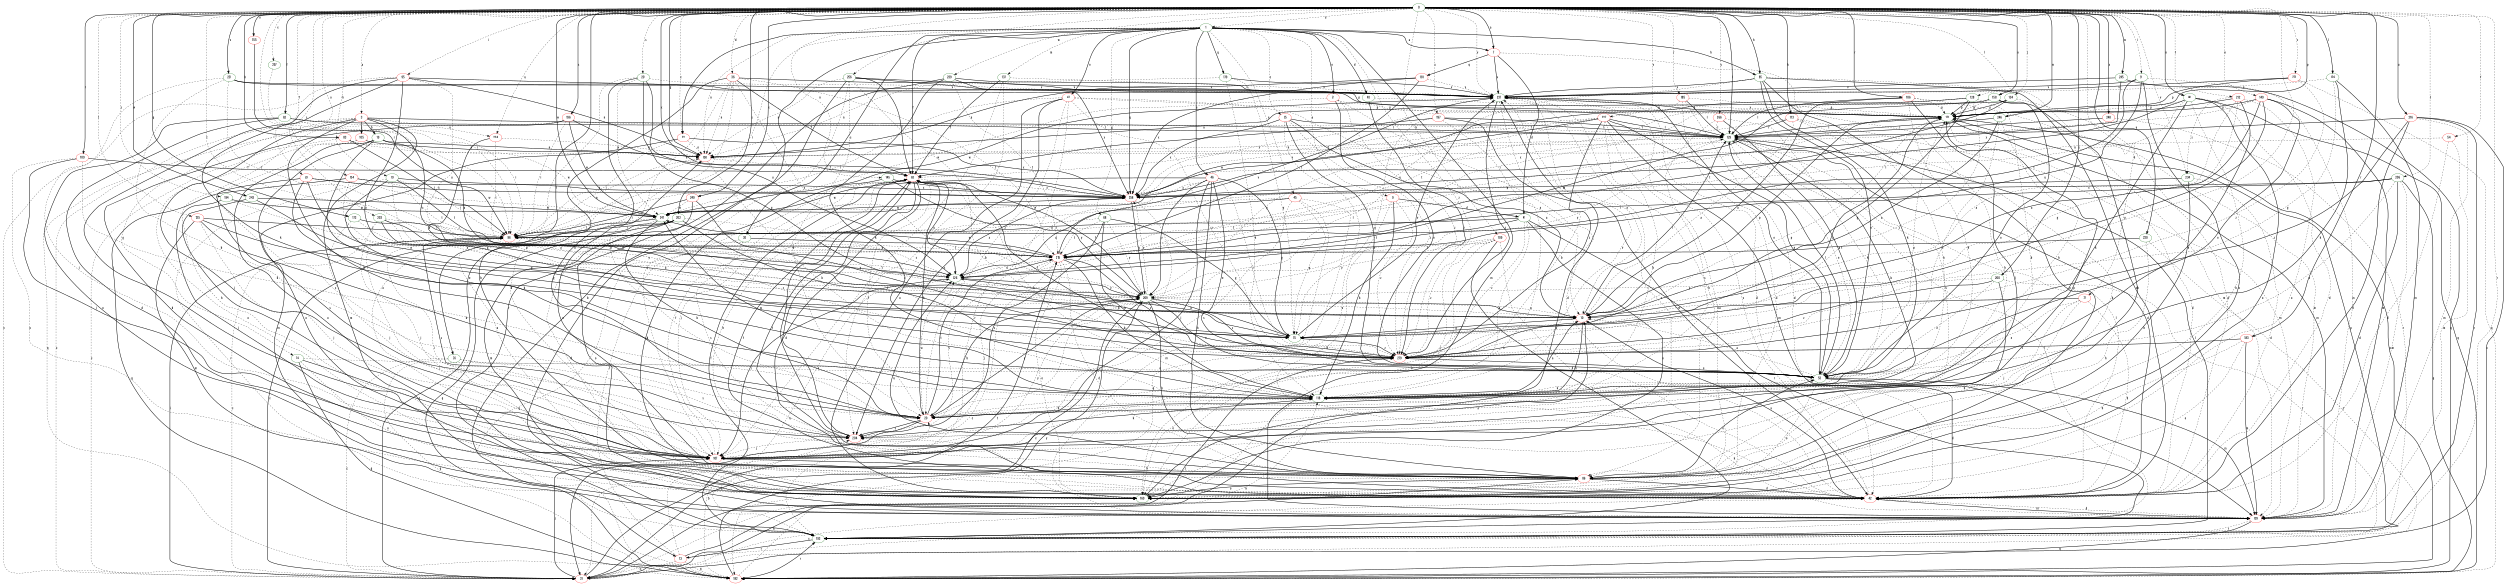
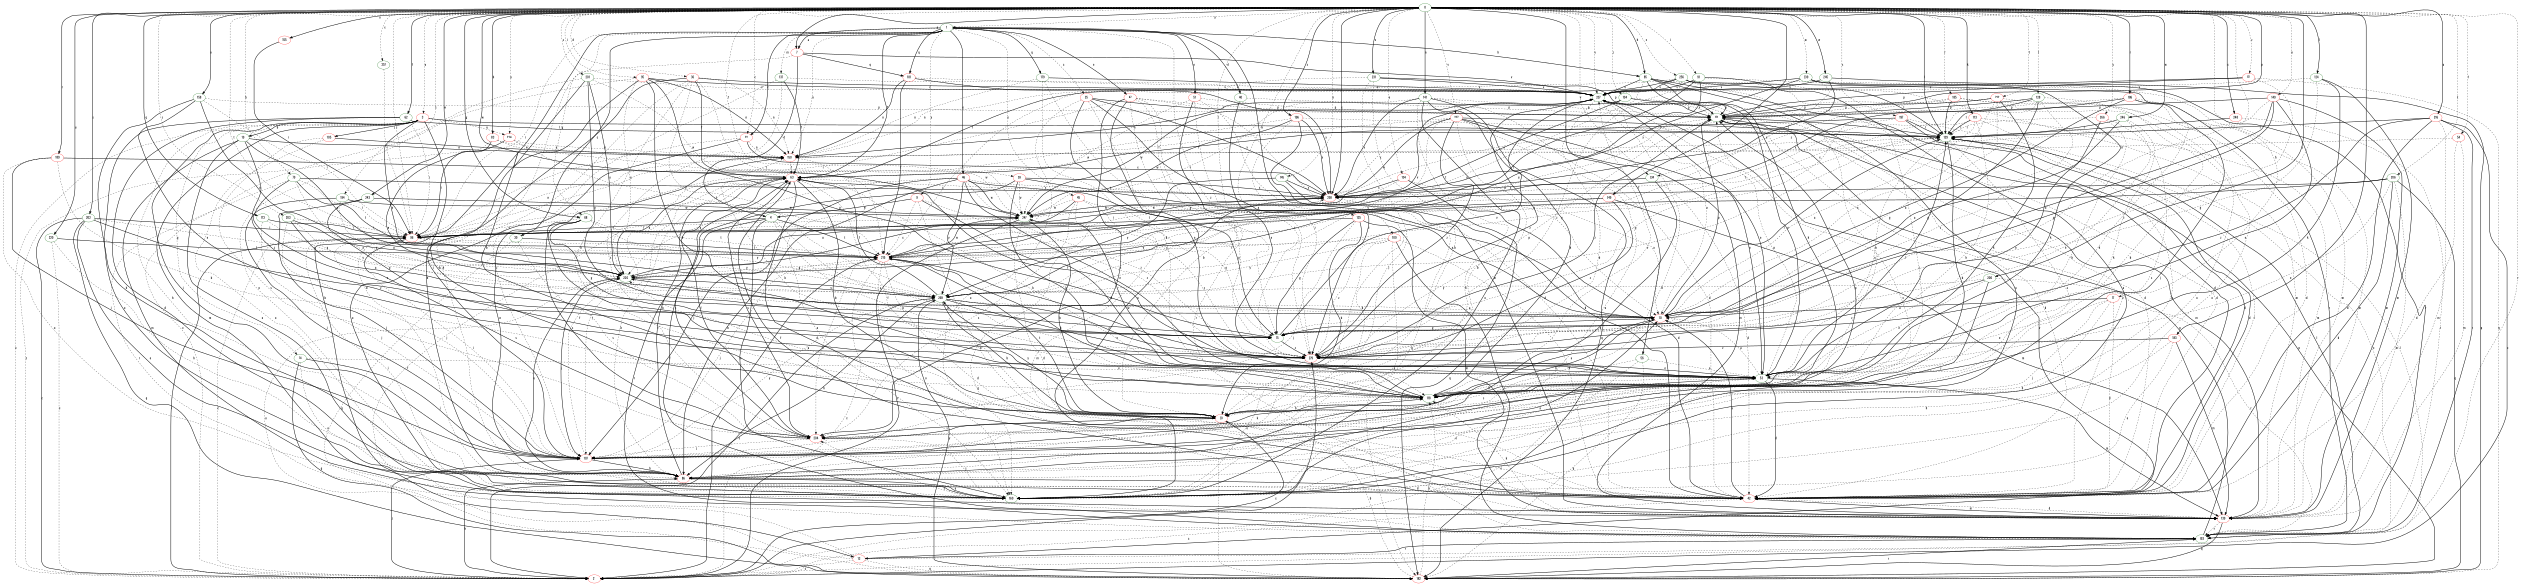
(967, 10) -> (811, 10)
(1129, 78) -> (920, 46)
(1484, 125) -> (1400, 112)
